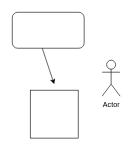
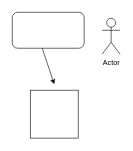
(111, 78) -> (111, 36)
